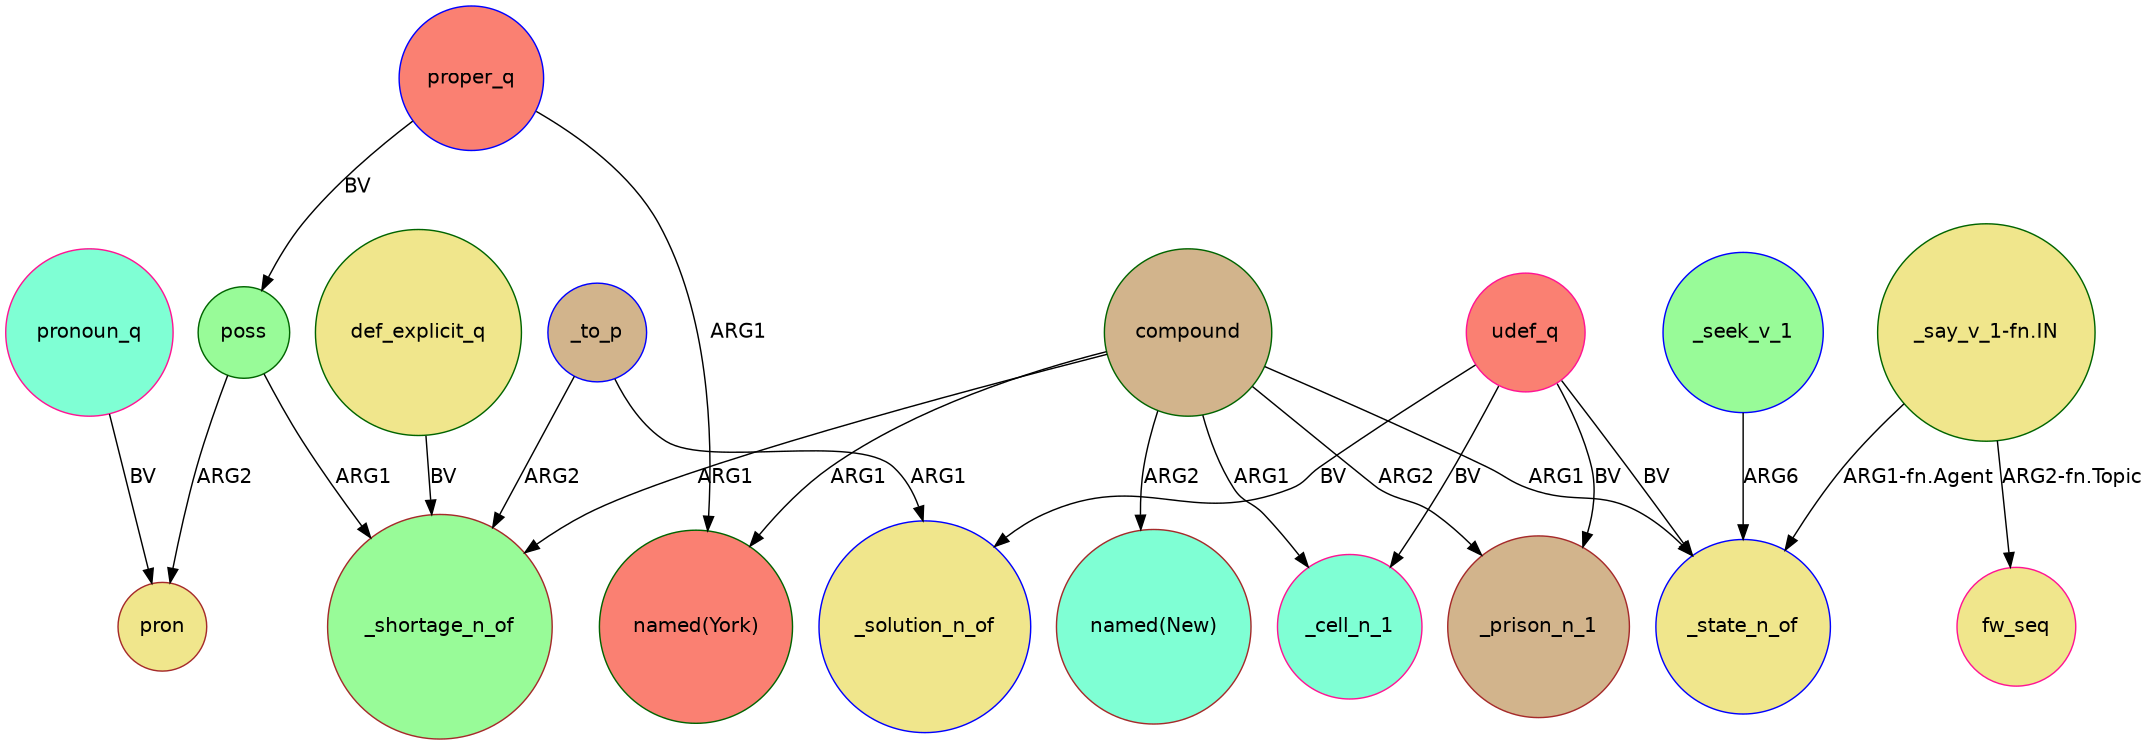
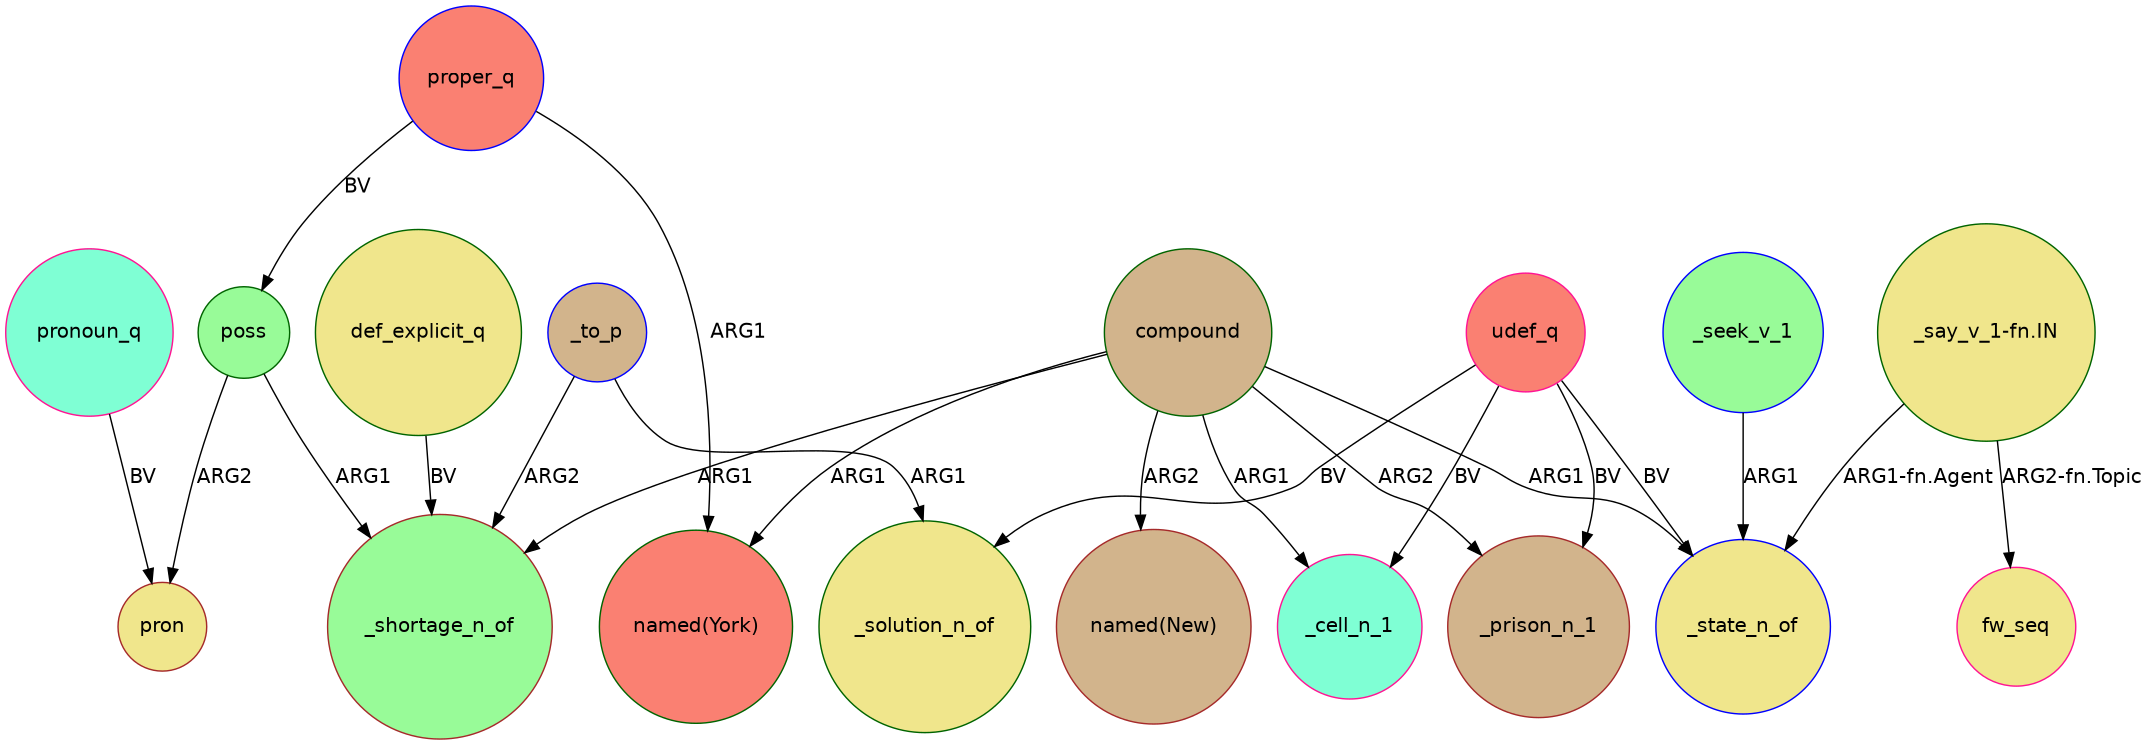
(1772, 478) -> (1772, 478)
(925, 627) -> (925, 627)
(1154, 627) -> (1154, 627)
